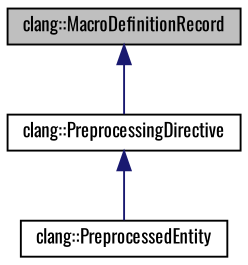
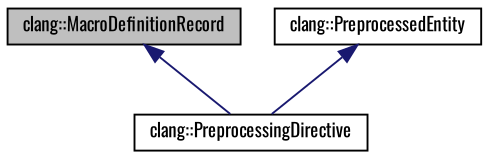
(124, 196) -> (307, 86)
